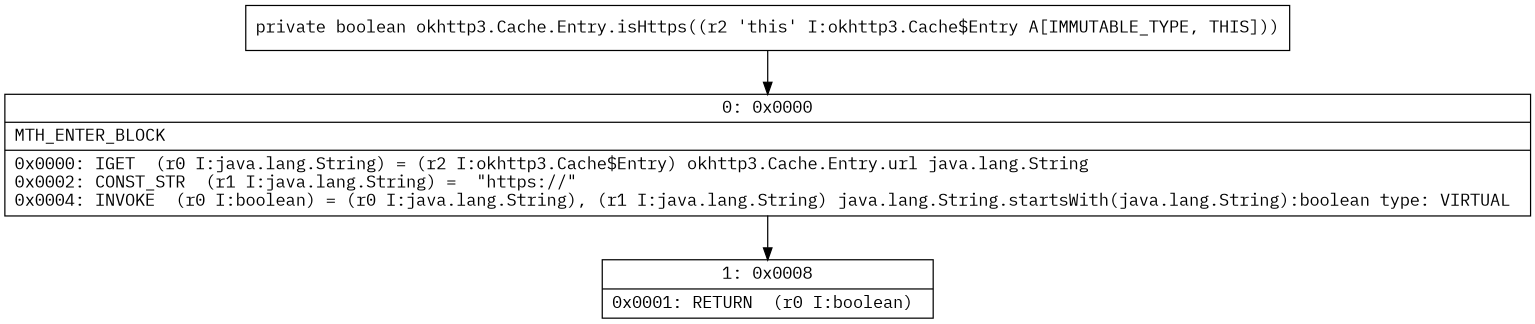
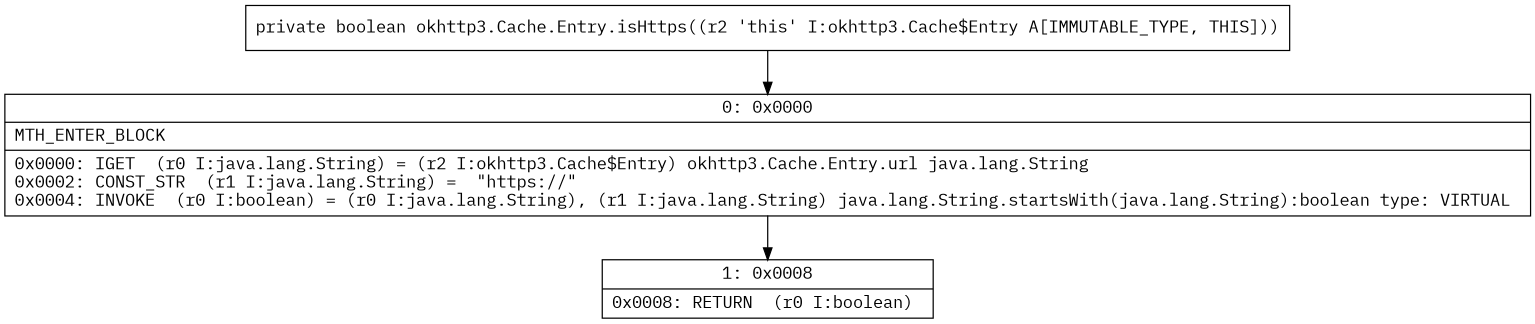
(768, 303) -> (768, 303)
